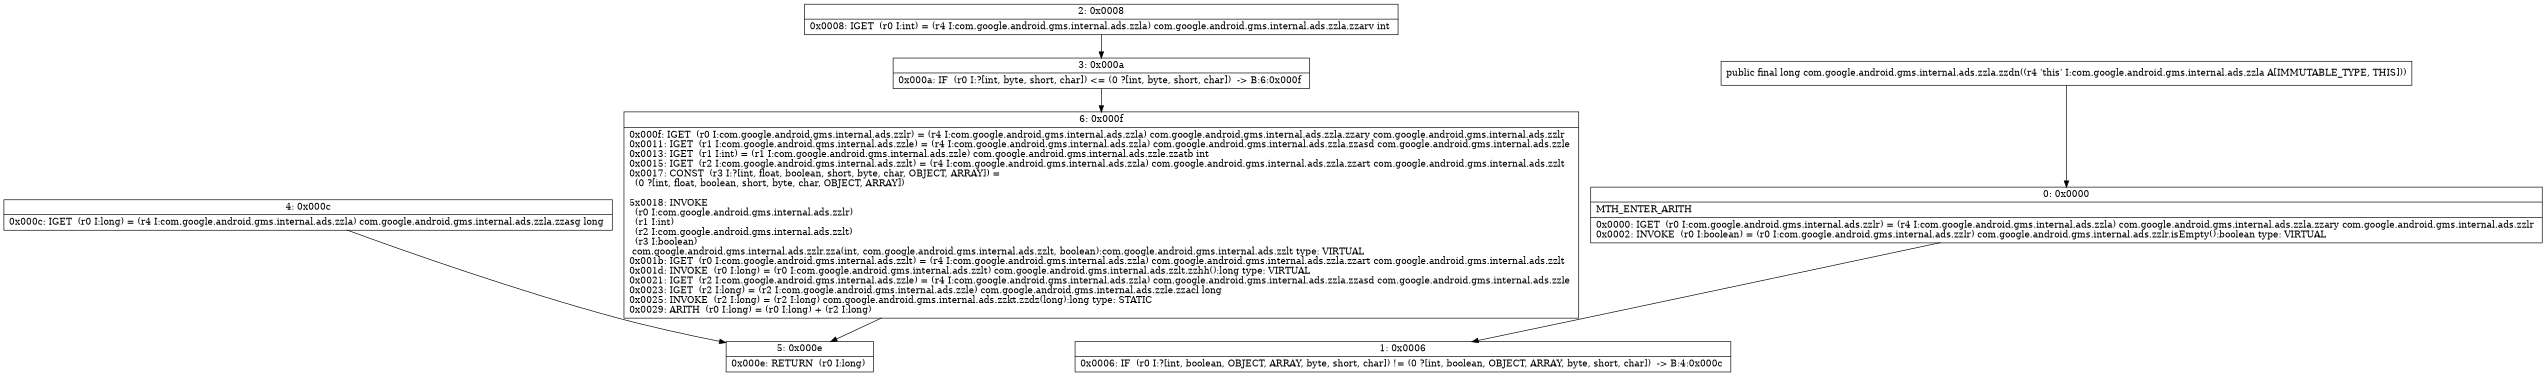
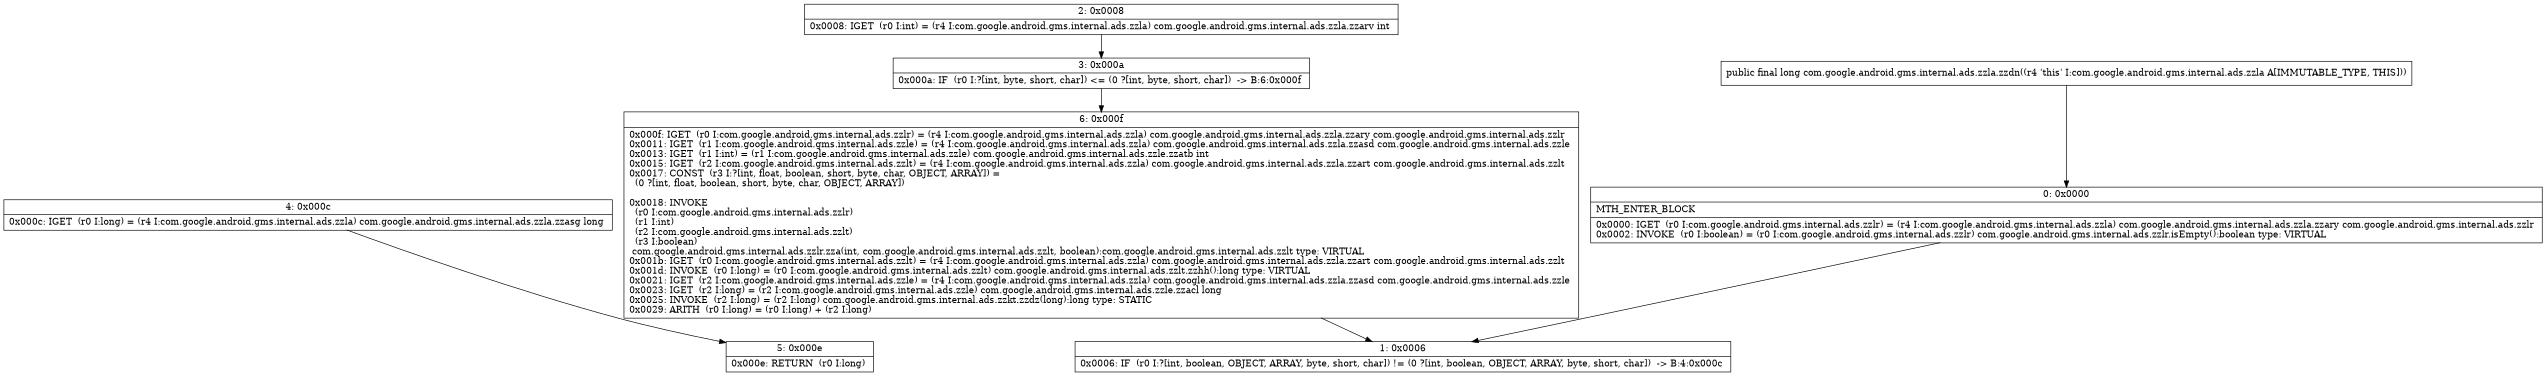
(672, 203) -> (672, 203)
(1644, 210) -> (1646, 210)
(859, 328) -> (1344, 328)
